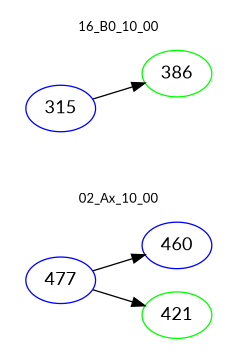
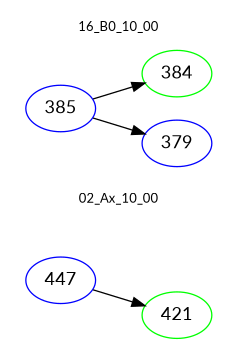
(177, 74) -> (177, 74)
(61, 108) -> (61, 108)
none -> (177, 143)
(177, 245) -> none
(61, 280) -> (61, 280)
